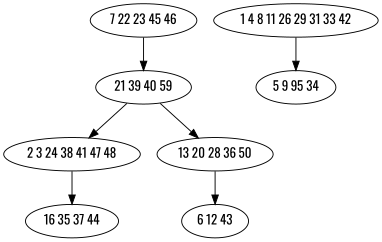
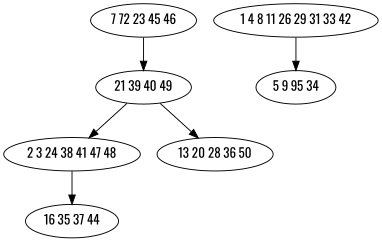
(144, 20) -> (144, 20)
(144, 87) -> (144, 87)
(215, 221) -> none
